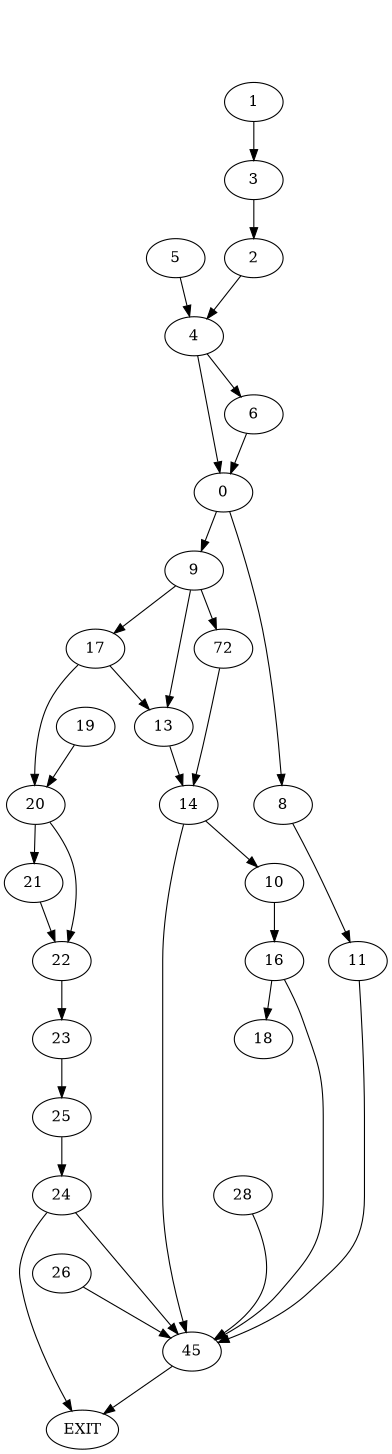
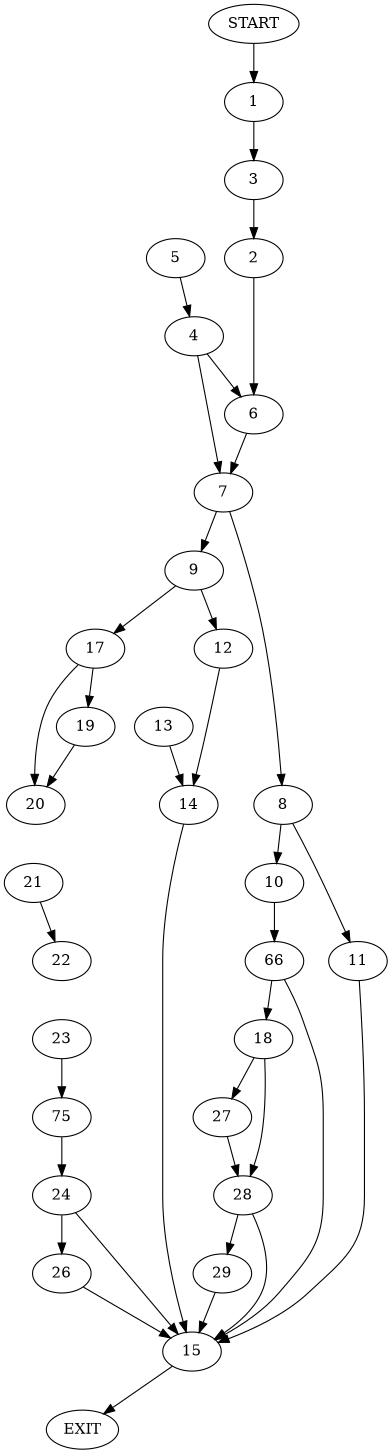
none -> (254, 24)
(227, 293) -> (254, 331)
(223, 492) -> (223, 492)
(180, 643) -> none
(223, 649) -> (223, 649)
(126, 684) -> (91, 682)
(35, 839) -> none
(227, 840) -> (279, 839)
(75, 874) -> none
(274, 961) -> (274, 961)
(62, 995) -> none
none -> (264, 1113)
(62, 1117) -> (62, 1117)
none -> (222, 1117)
none -> (222, 1273)
(26, 1307) -> (62, 1229)
(192, 1352) -> (192, 1352)
